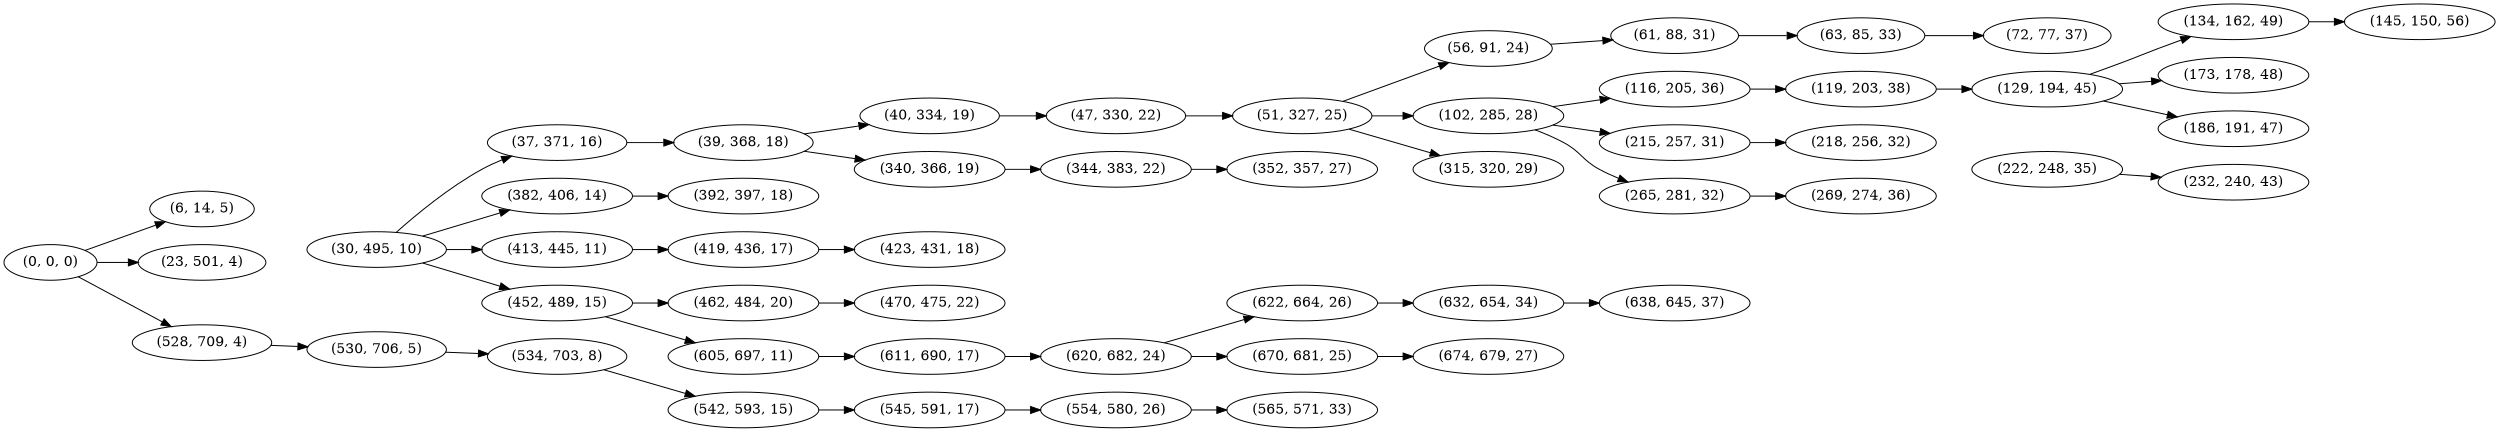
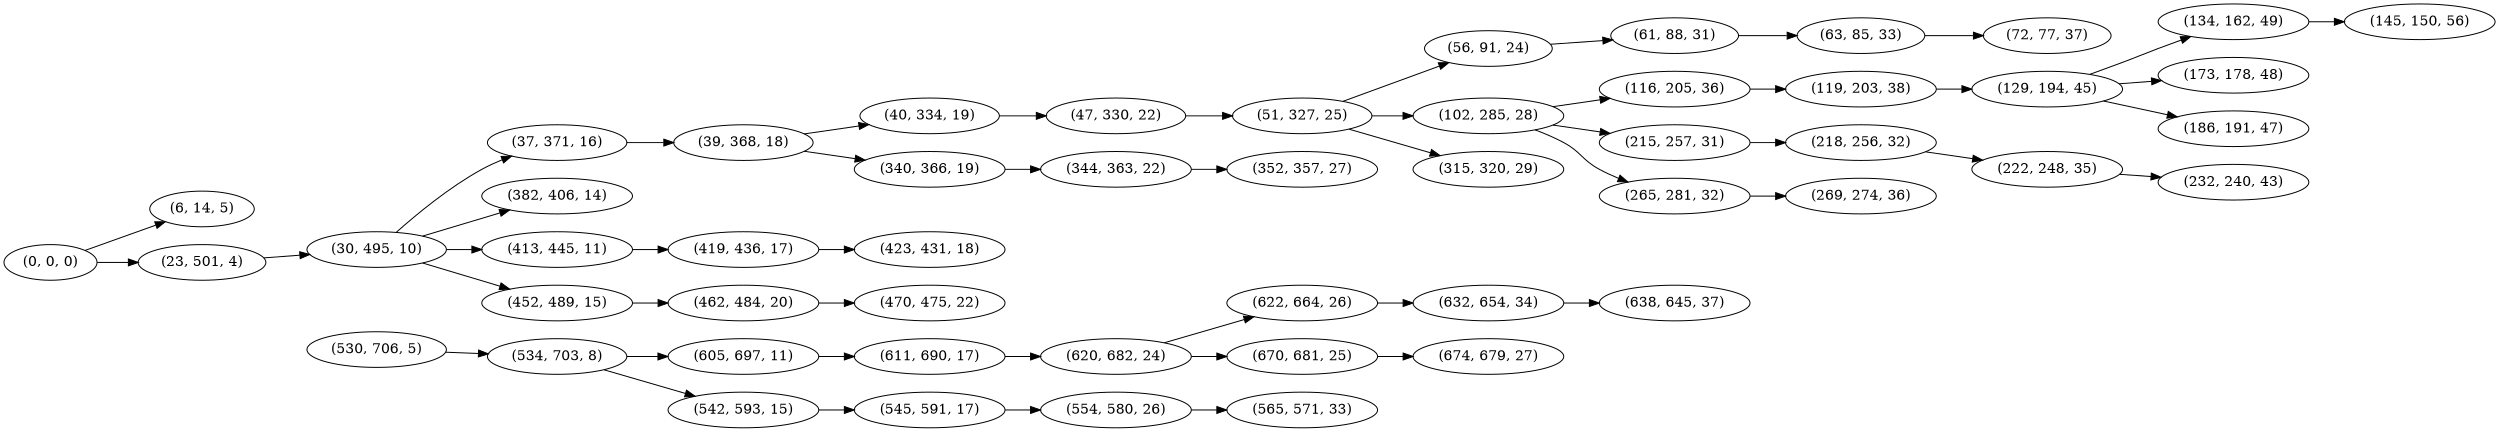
none -> (1949, 155)
(1116, 169) -> (1116, 169)
(743, 196) -> none
none -> (282, 257)
(646, 328) -> (642, 356)
(202, 343) -> none
